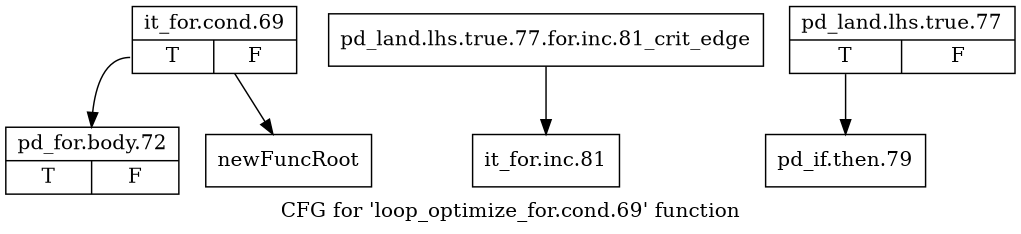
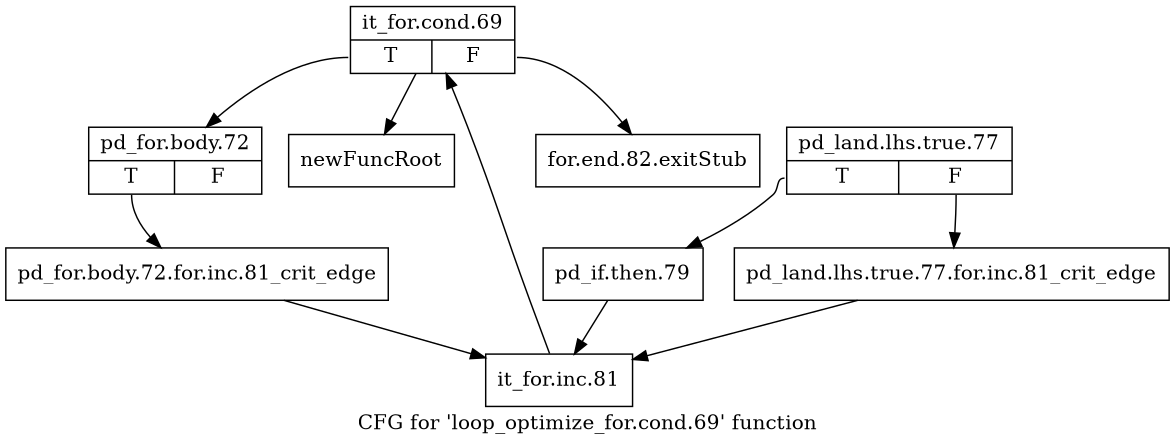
none -> (648, 161)
none -> (956, 214)
none -> (502, 220)
none -> (197, 274)
none -> (595, 321)
